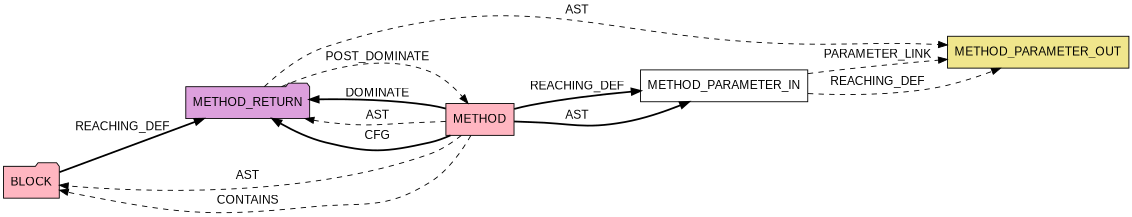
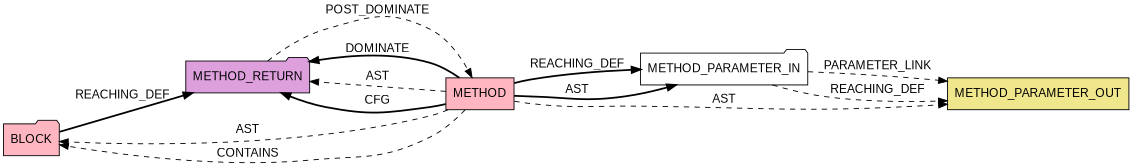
(594, 23) -> (726, 108)
(724, 86) -> (724, 69)
